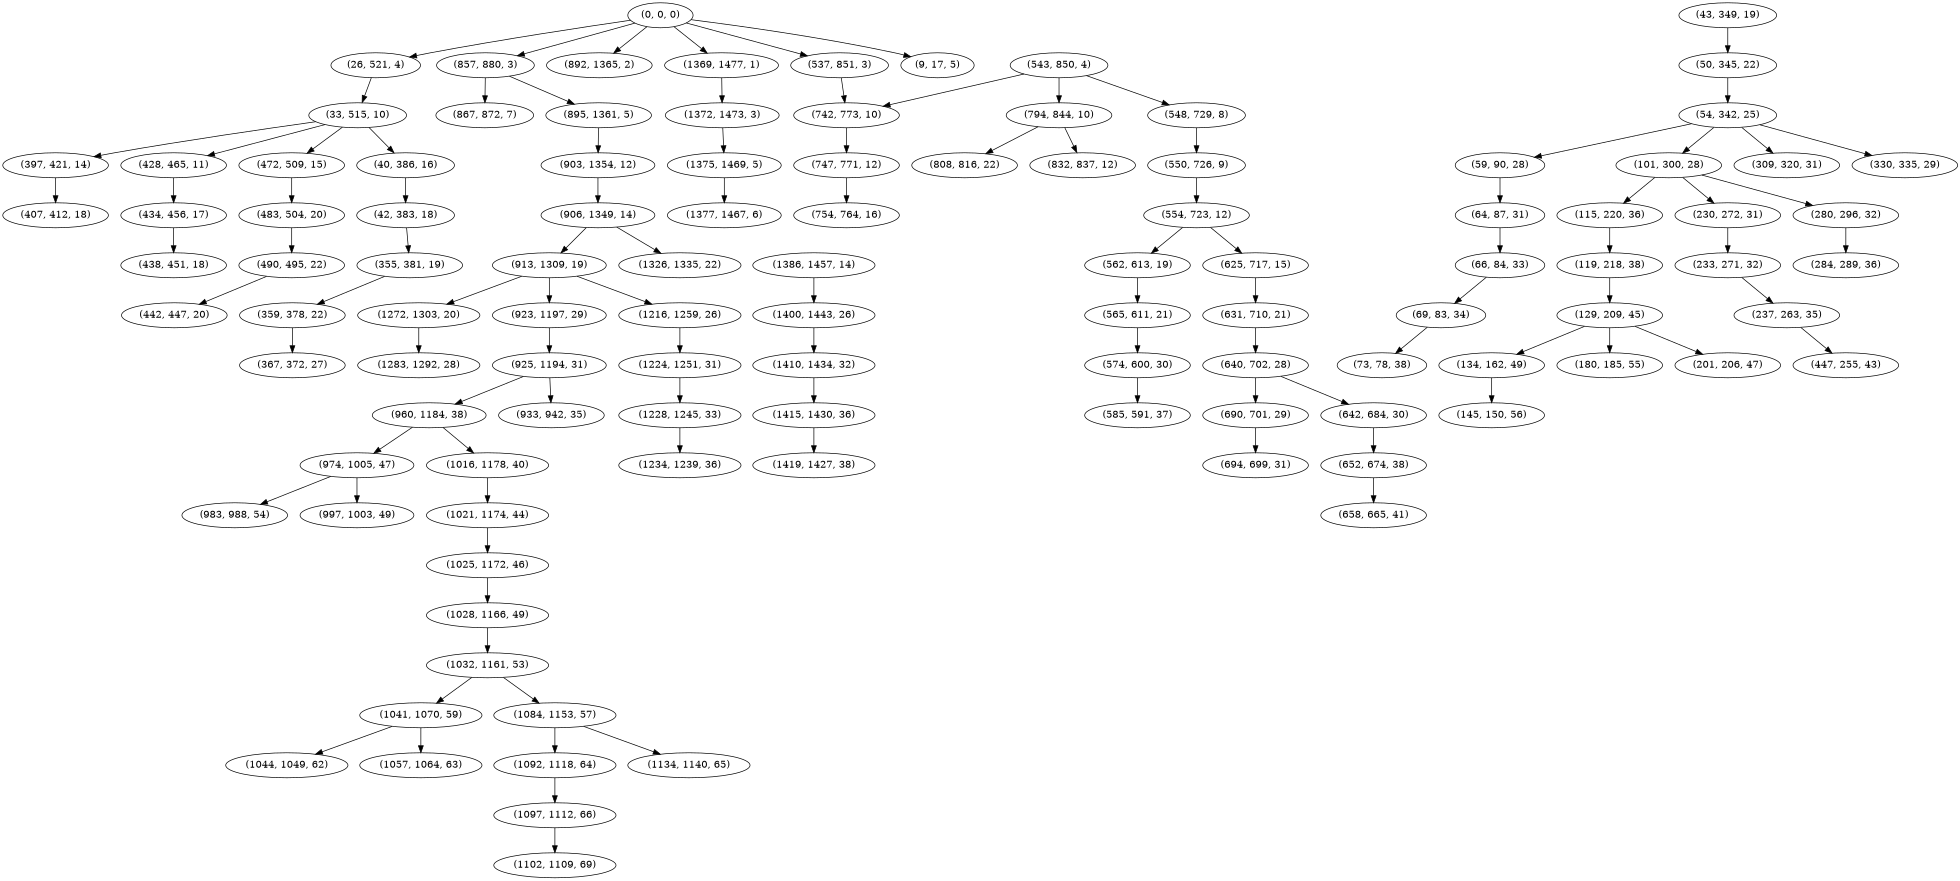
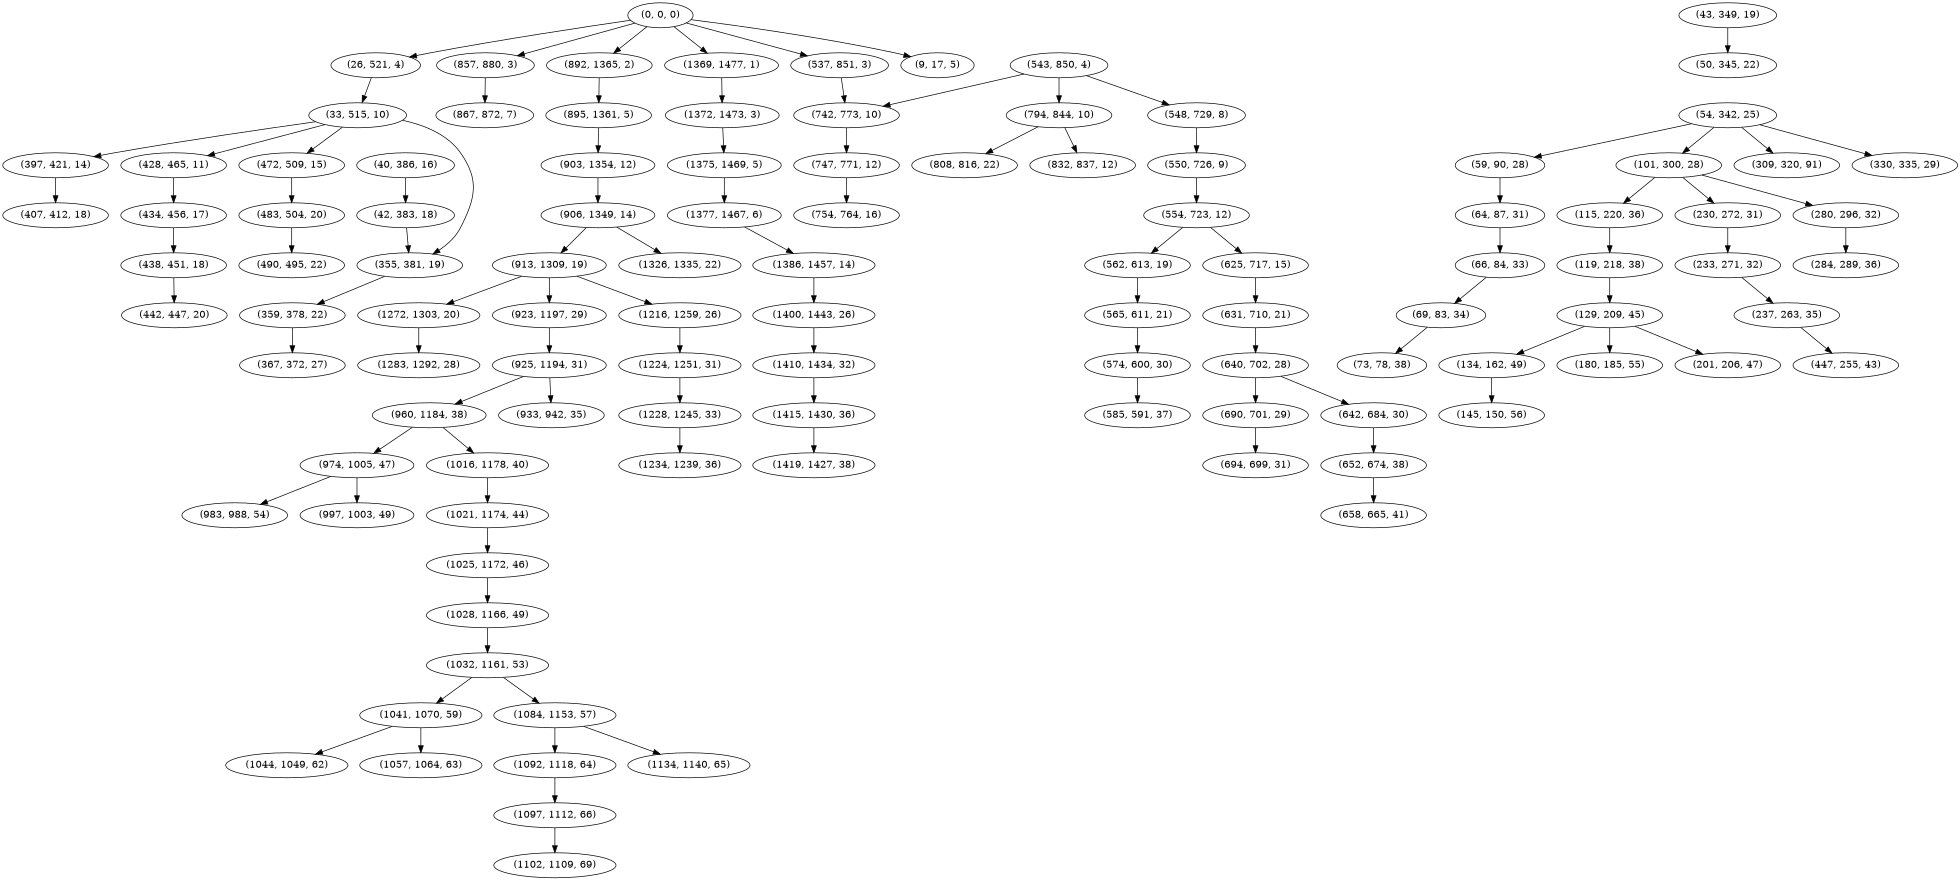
(1728, 87) -> none
(539, 89) -> (599, 87)
(379, 138) -> (471, 172)
(1787, 165) -> (1787, 165)
none -> (766, 239)
(236, 289) -> (174, 287)
